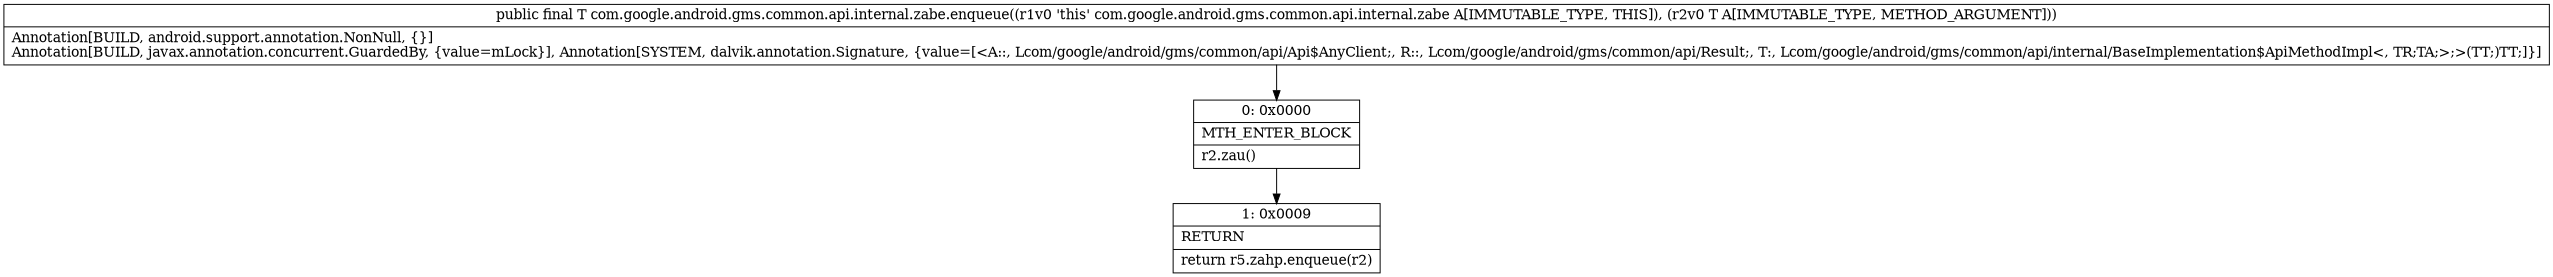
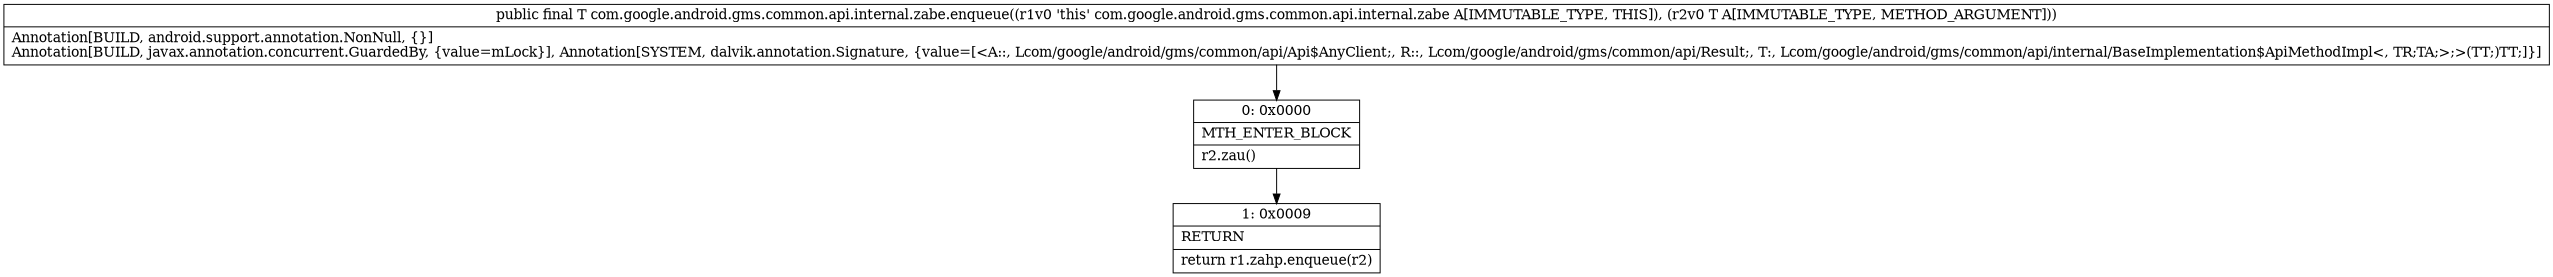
(1277, 261) -> (1277, 261)
